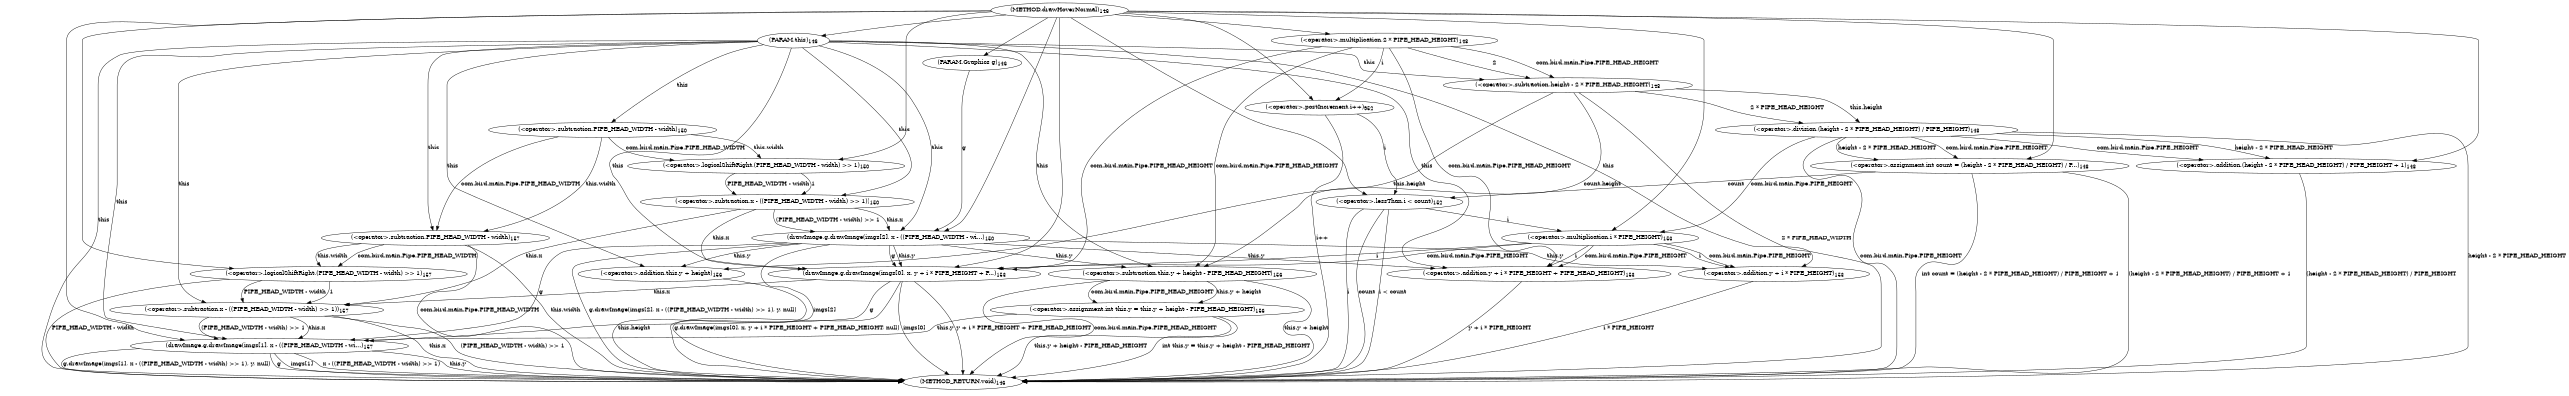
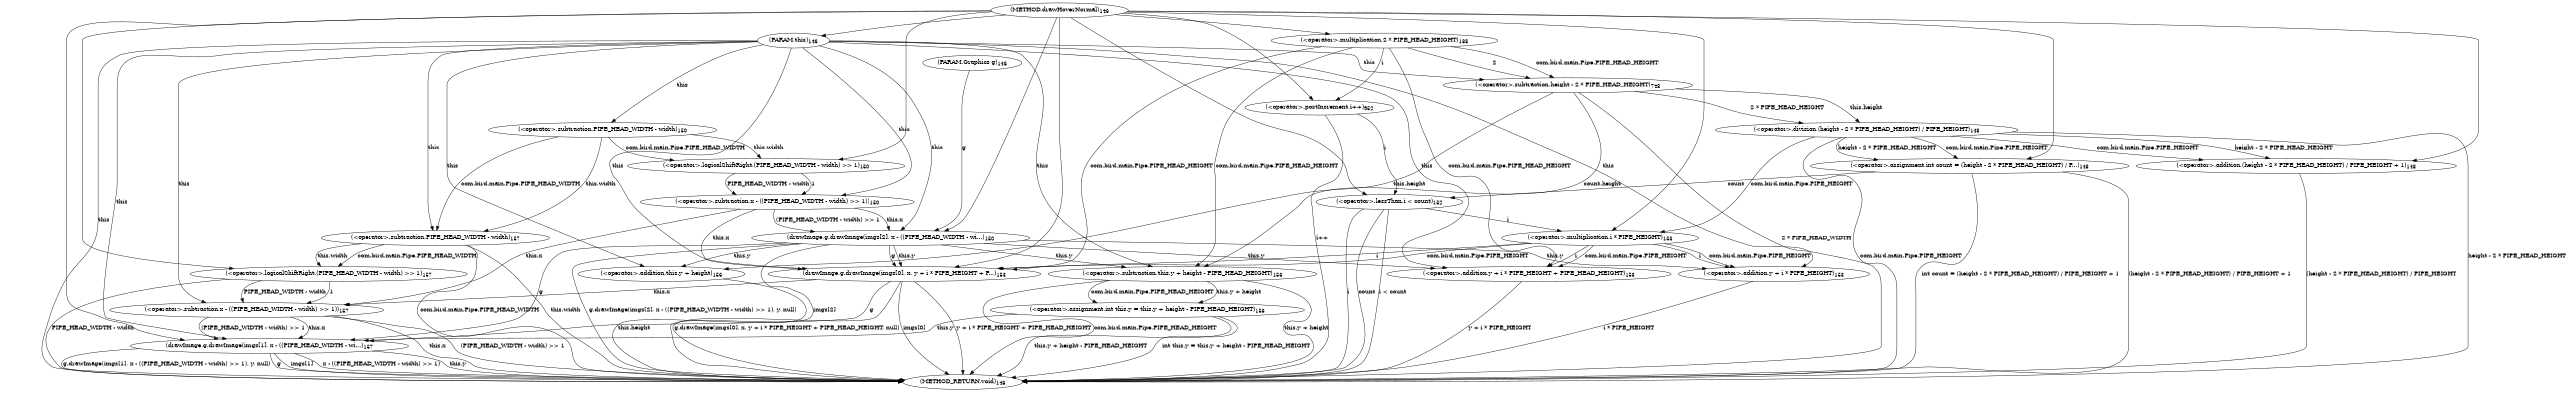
(1018, 36) -> none
(1464, 40) -> (1464, 40)
(1656, 85) -> (1656, 85)
